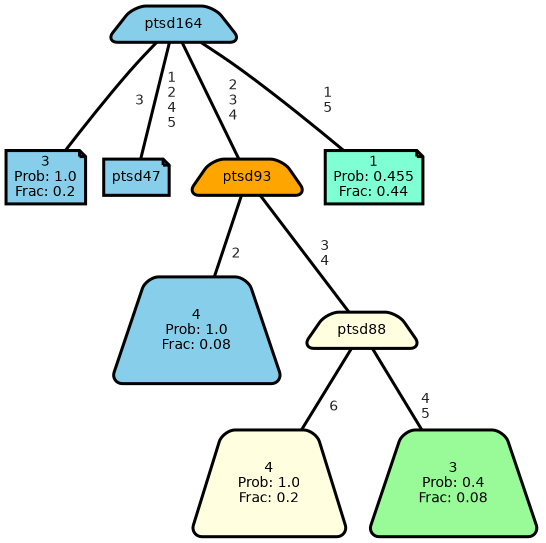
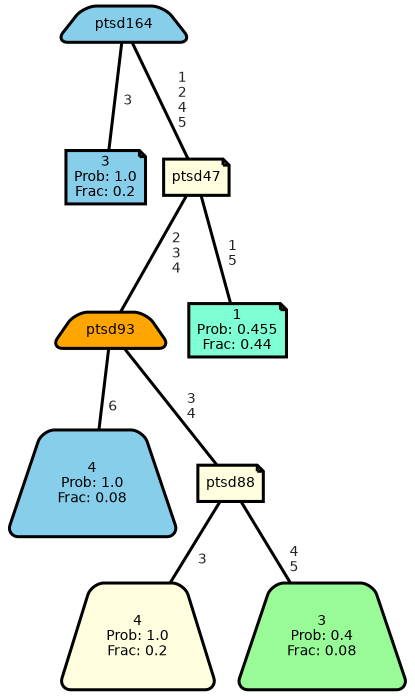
(274, 94) -> (216, 249)
(211, 101) -> (154, 254)
(136, 177) -> (196, 177)
(234, 254) -> (111, 407)
(362, 330) -> (231, 483)
(332, 407) -> (200, 560)
